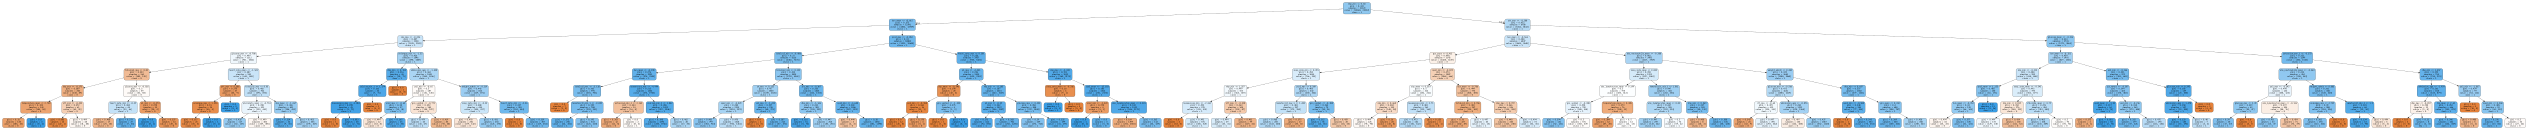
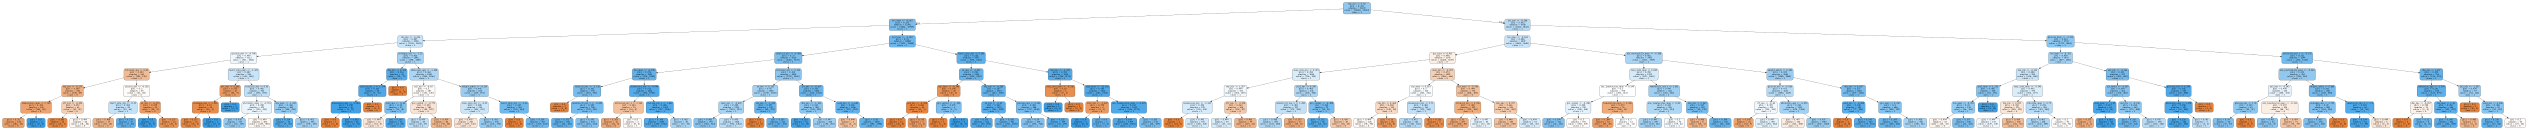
(1125, 123) -> (1125, 123)
